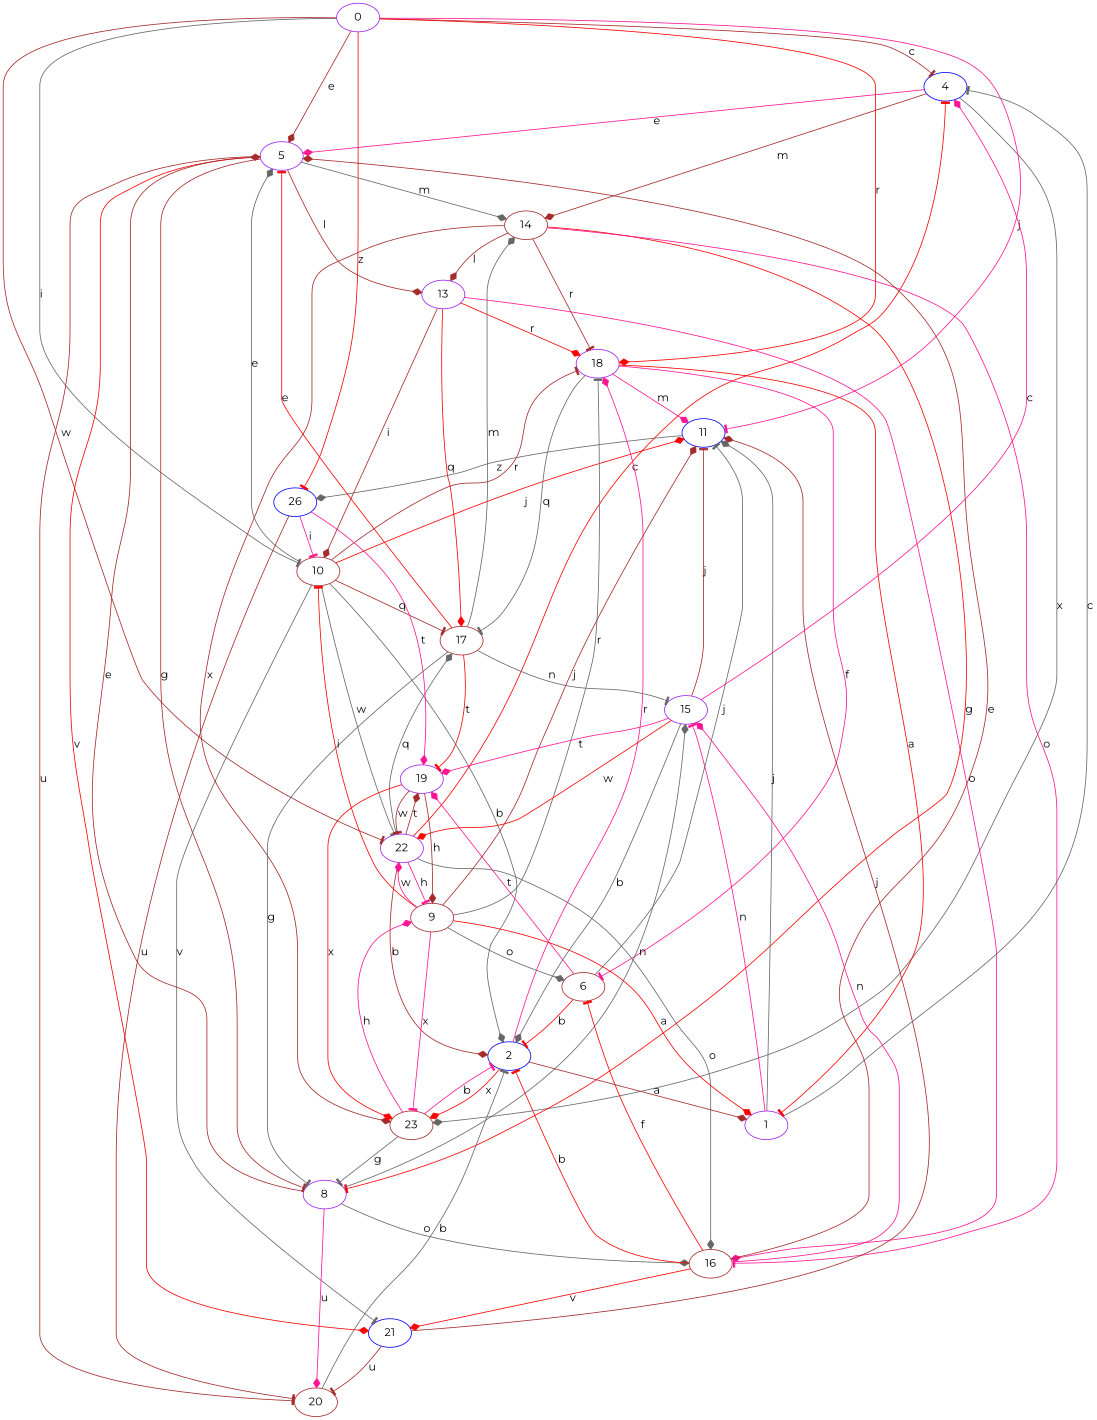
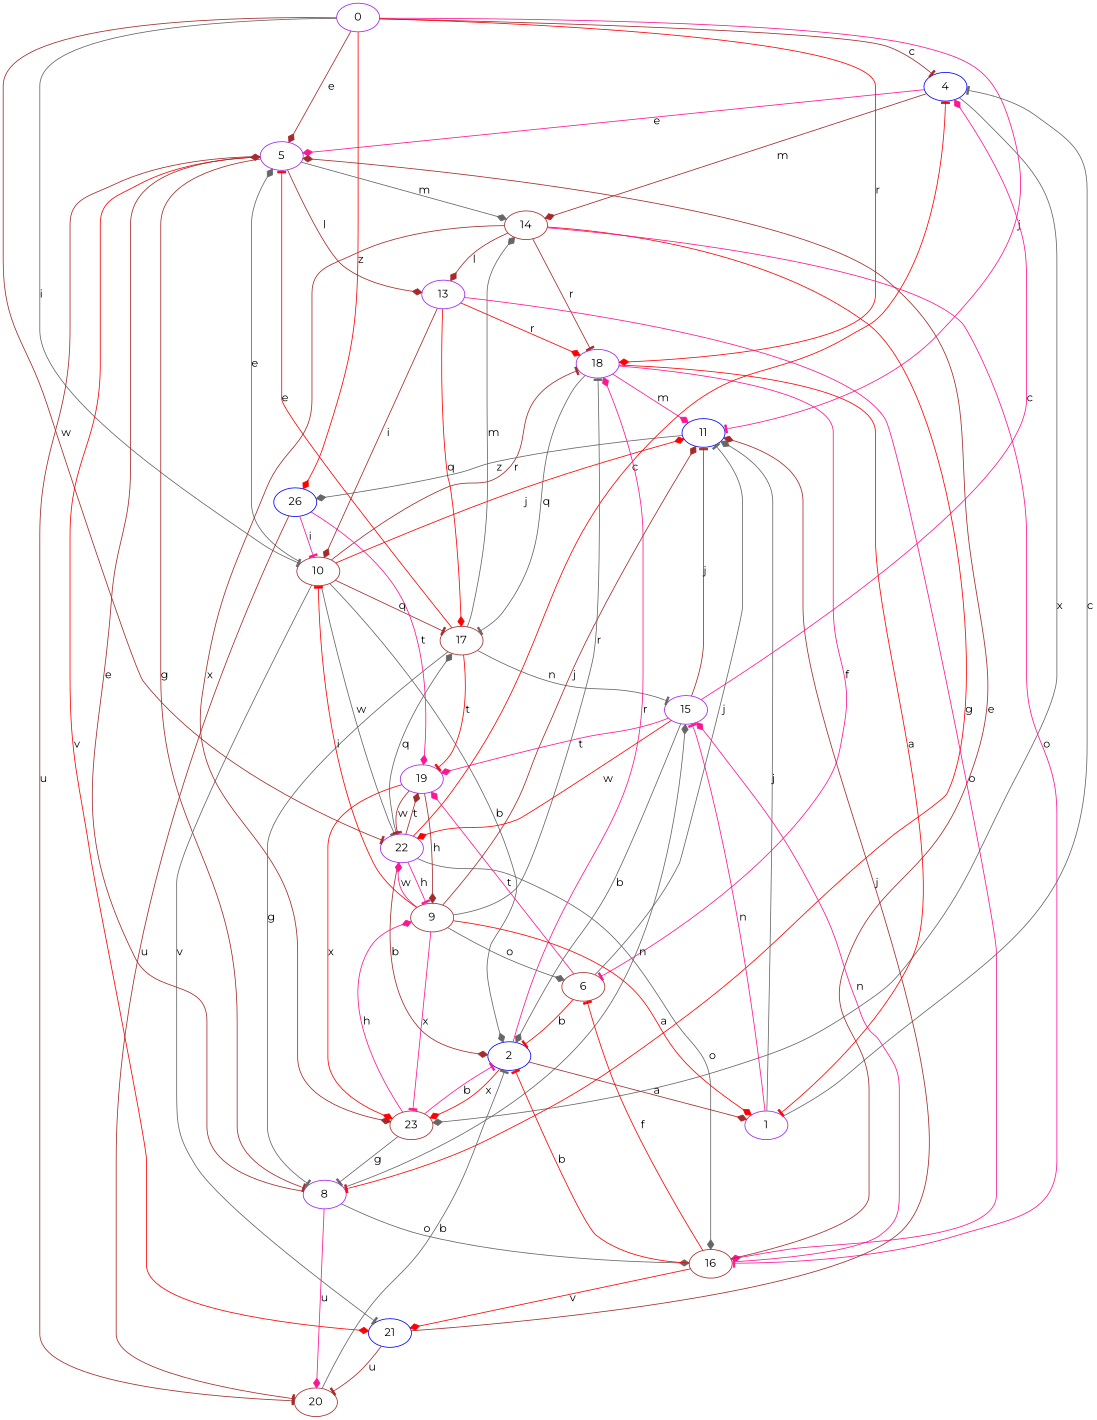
(358, 263) -> (358, 263)
